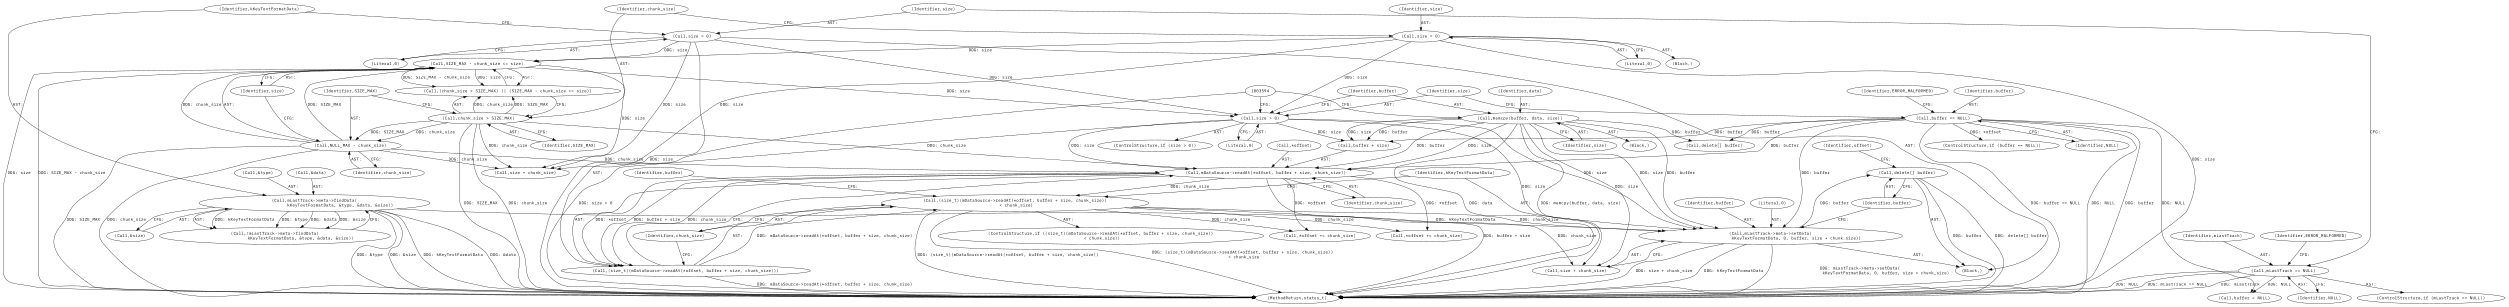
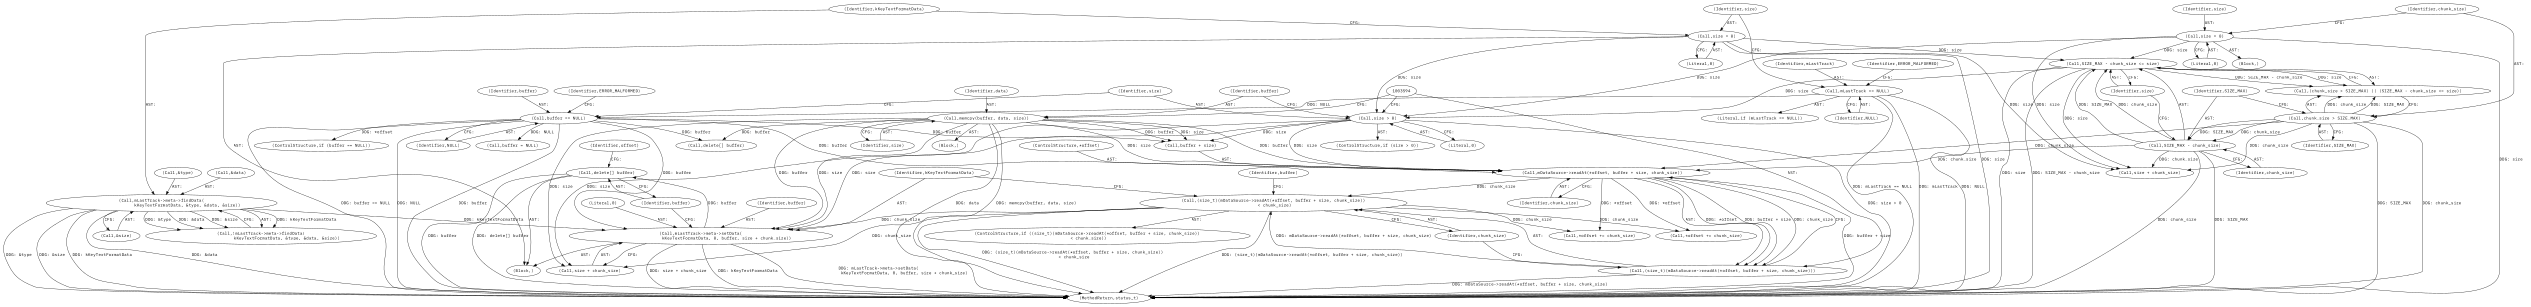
(351, 146) -> (2185, 146)
(1294, 146) -> (1066, 146)
(2266, 284) -> (1241, 108)
(2431, 298) -> (1760, 118)
